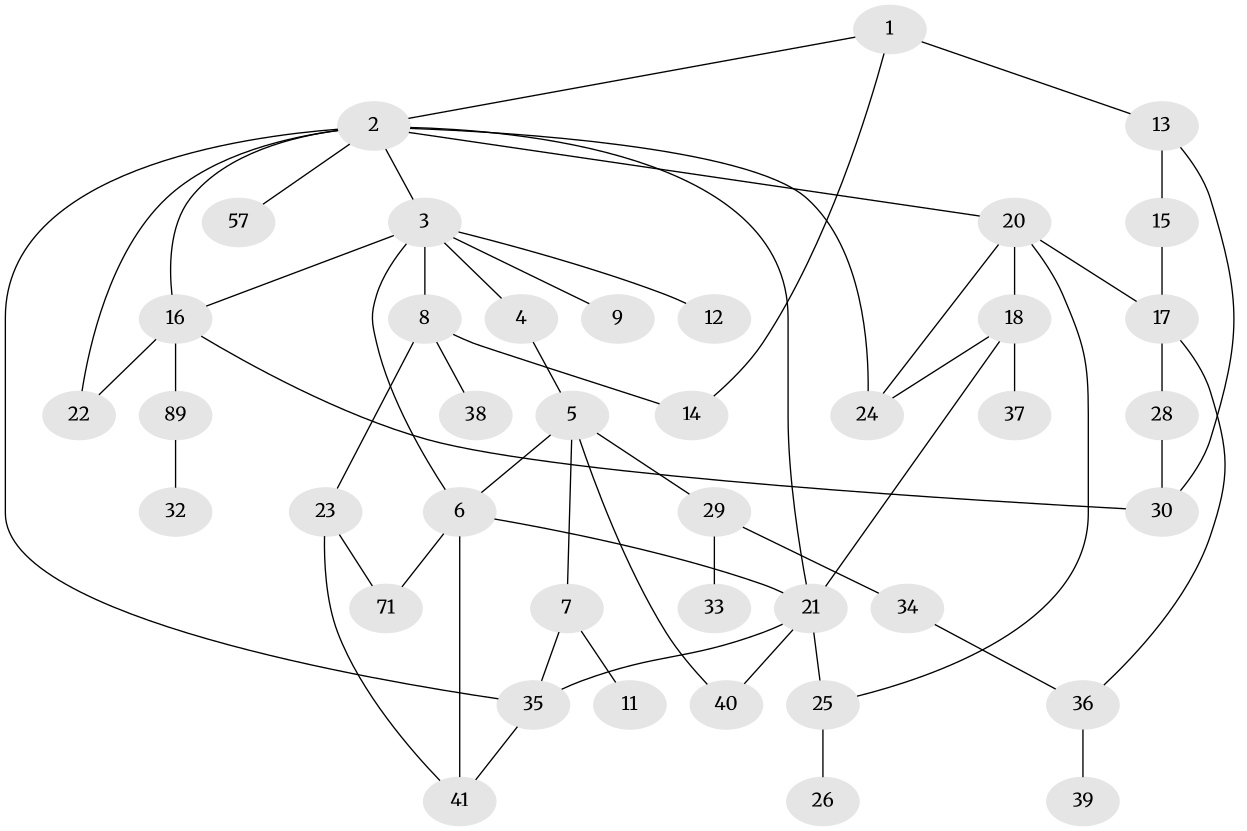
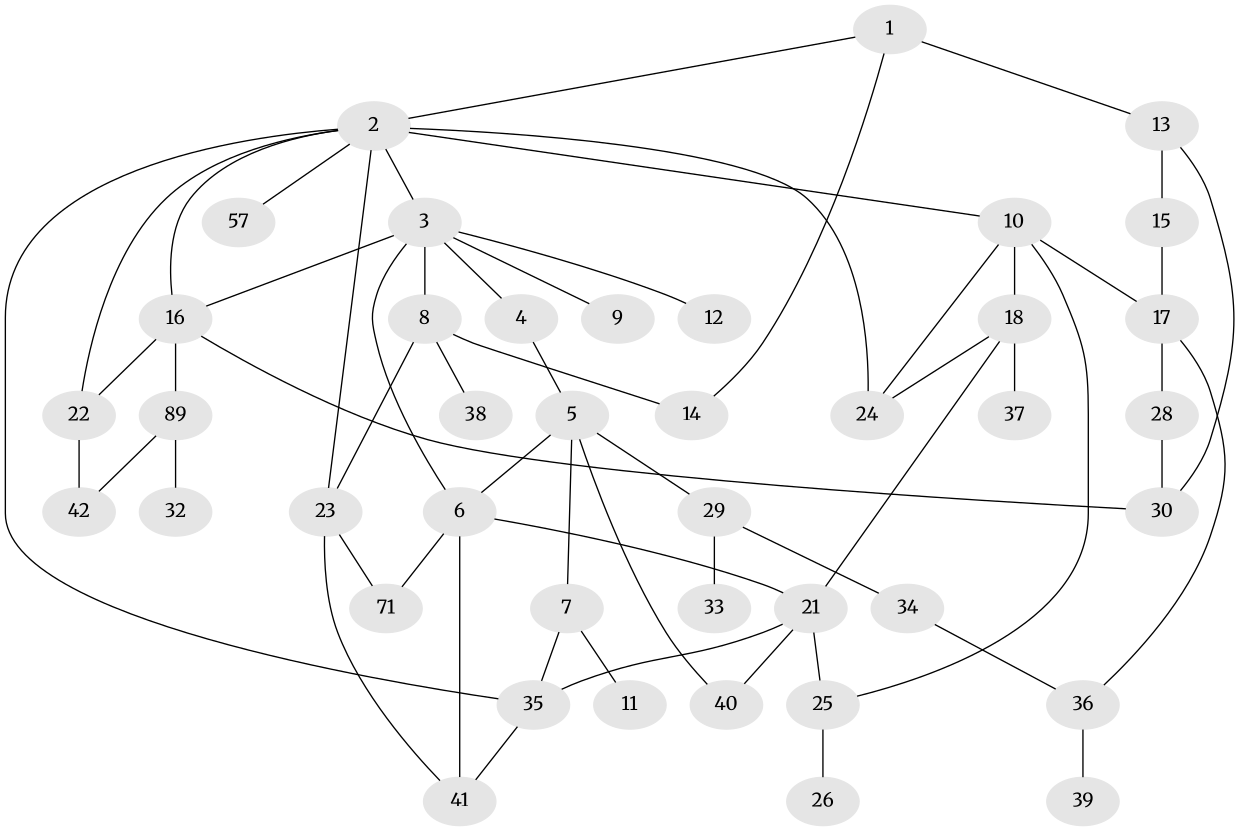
(1015, 222) -> (1015, 222)
(752, 230) -> (350, 319)
none -> (79, 512)
